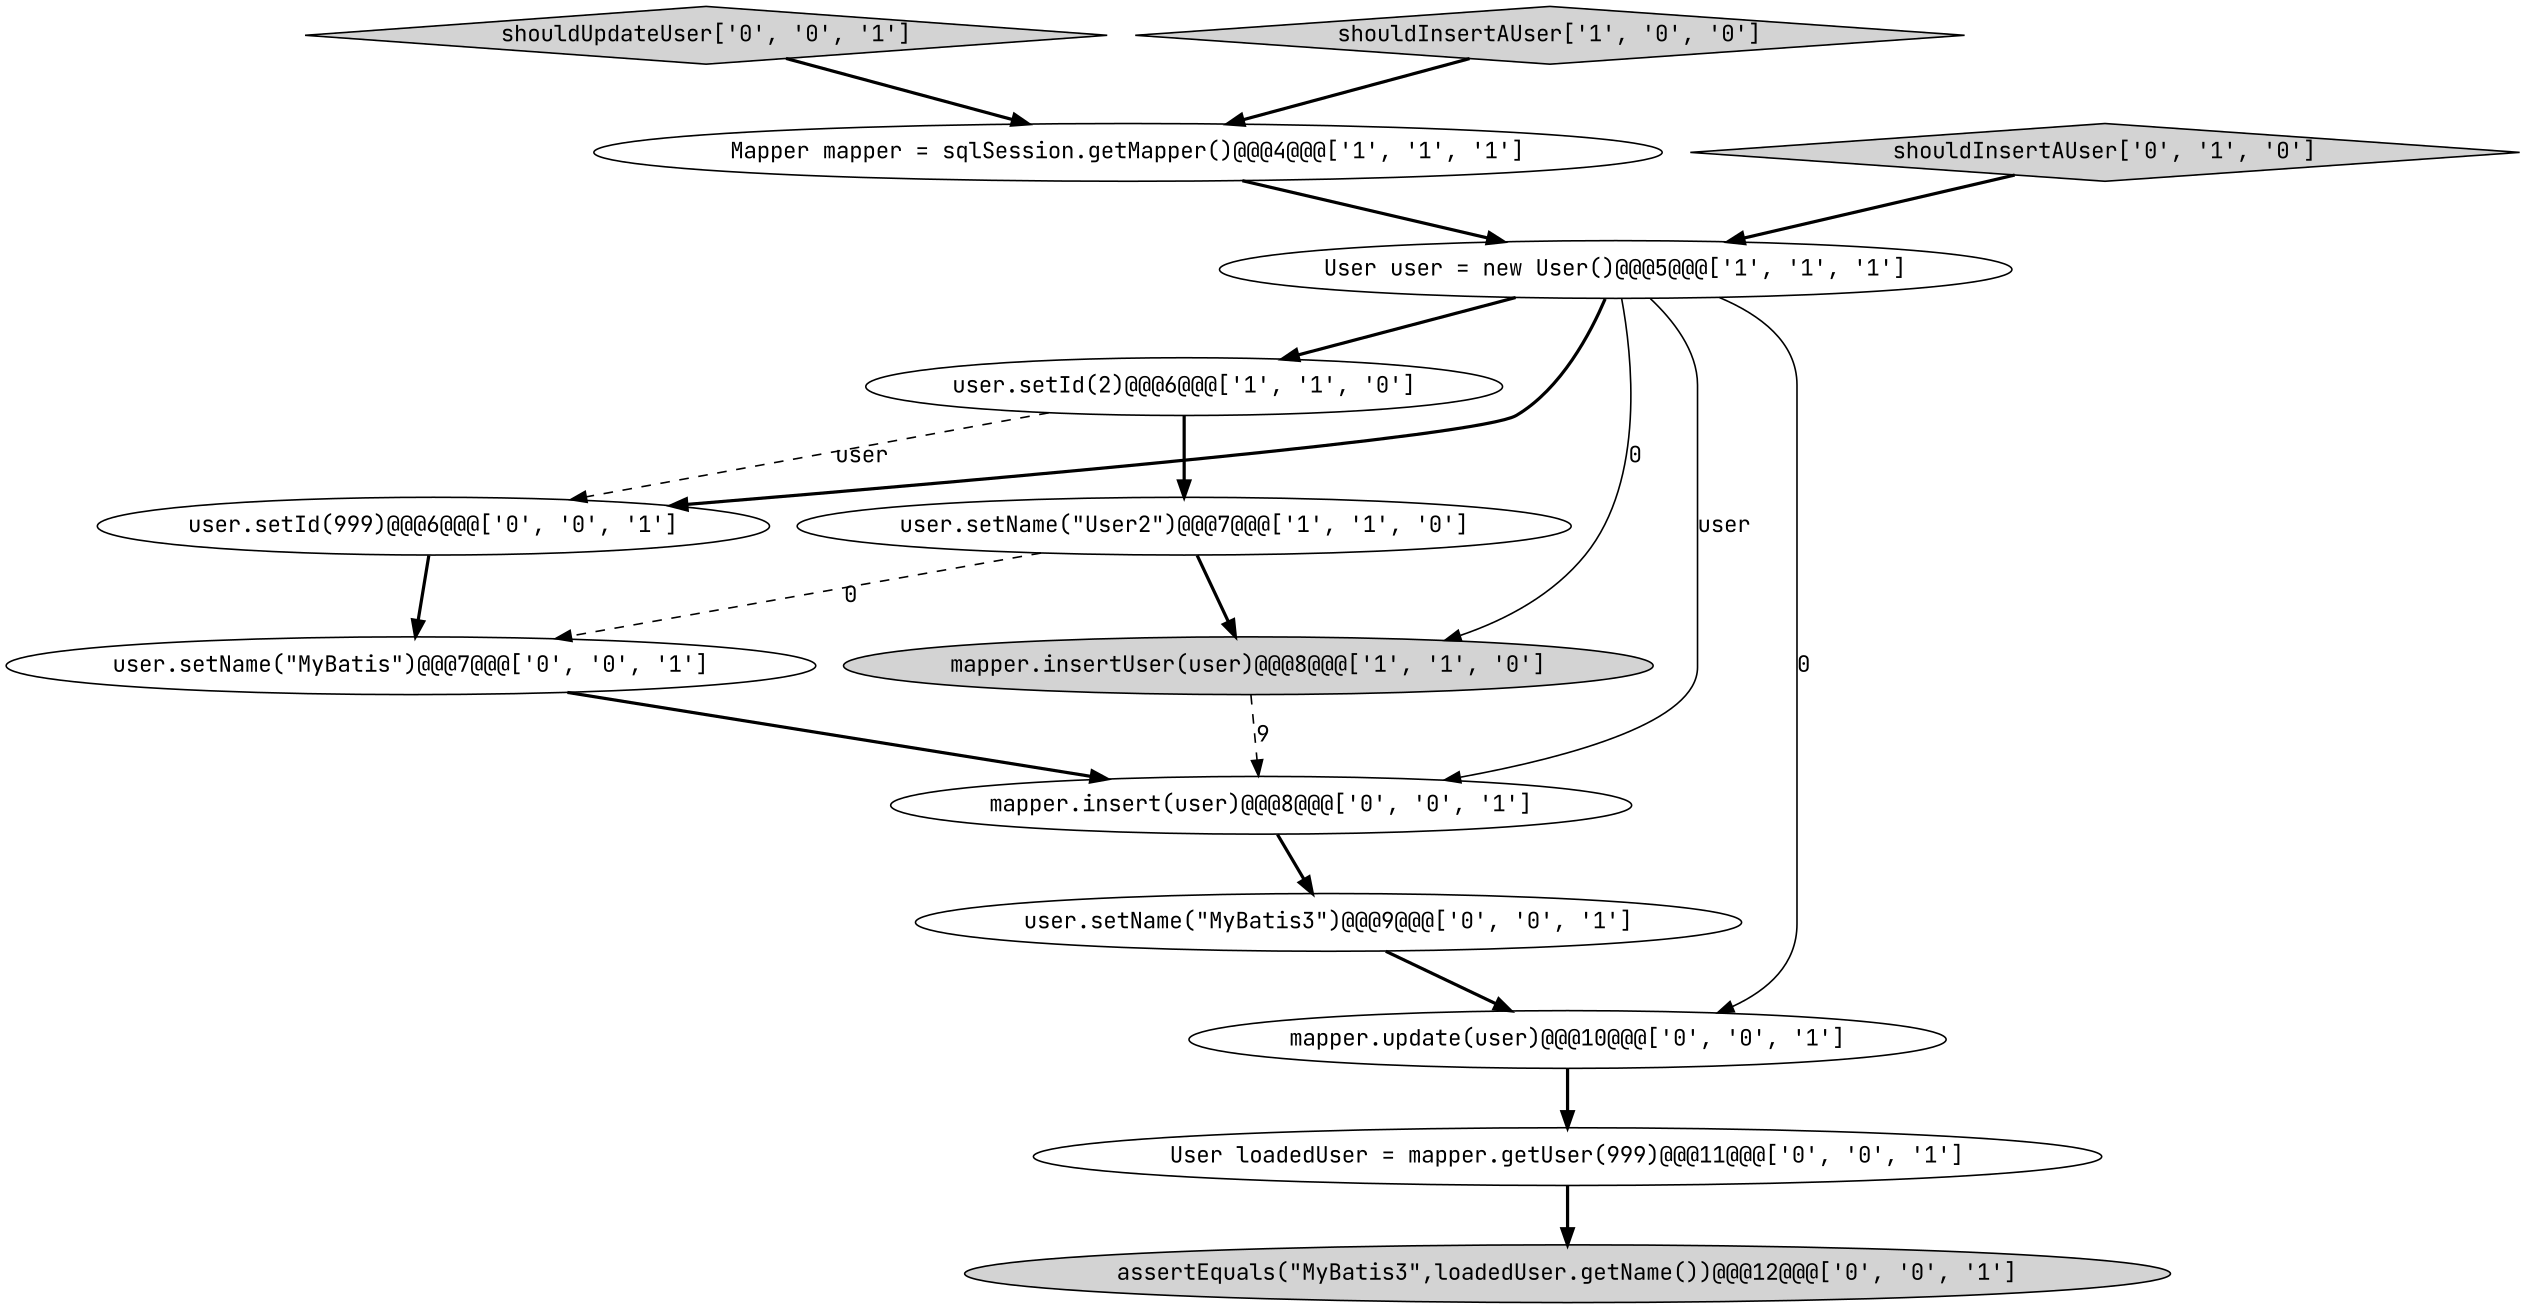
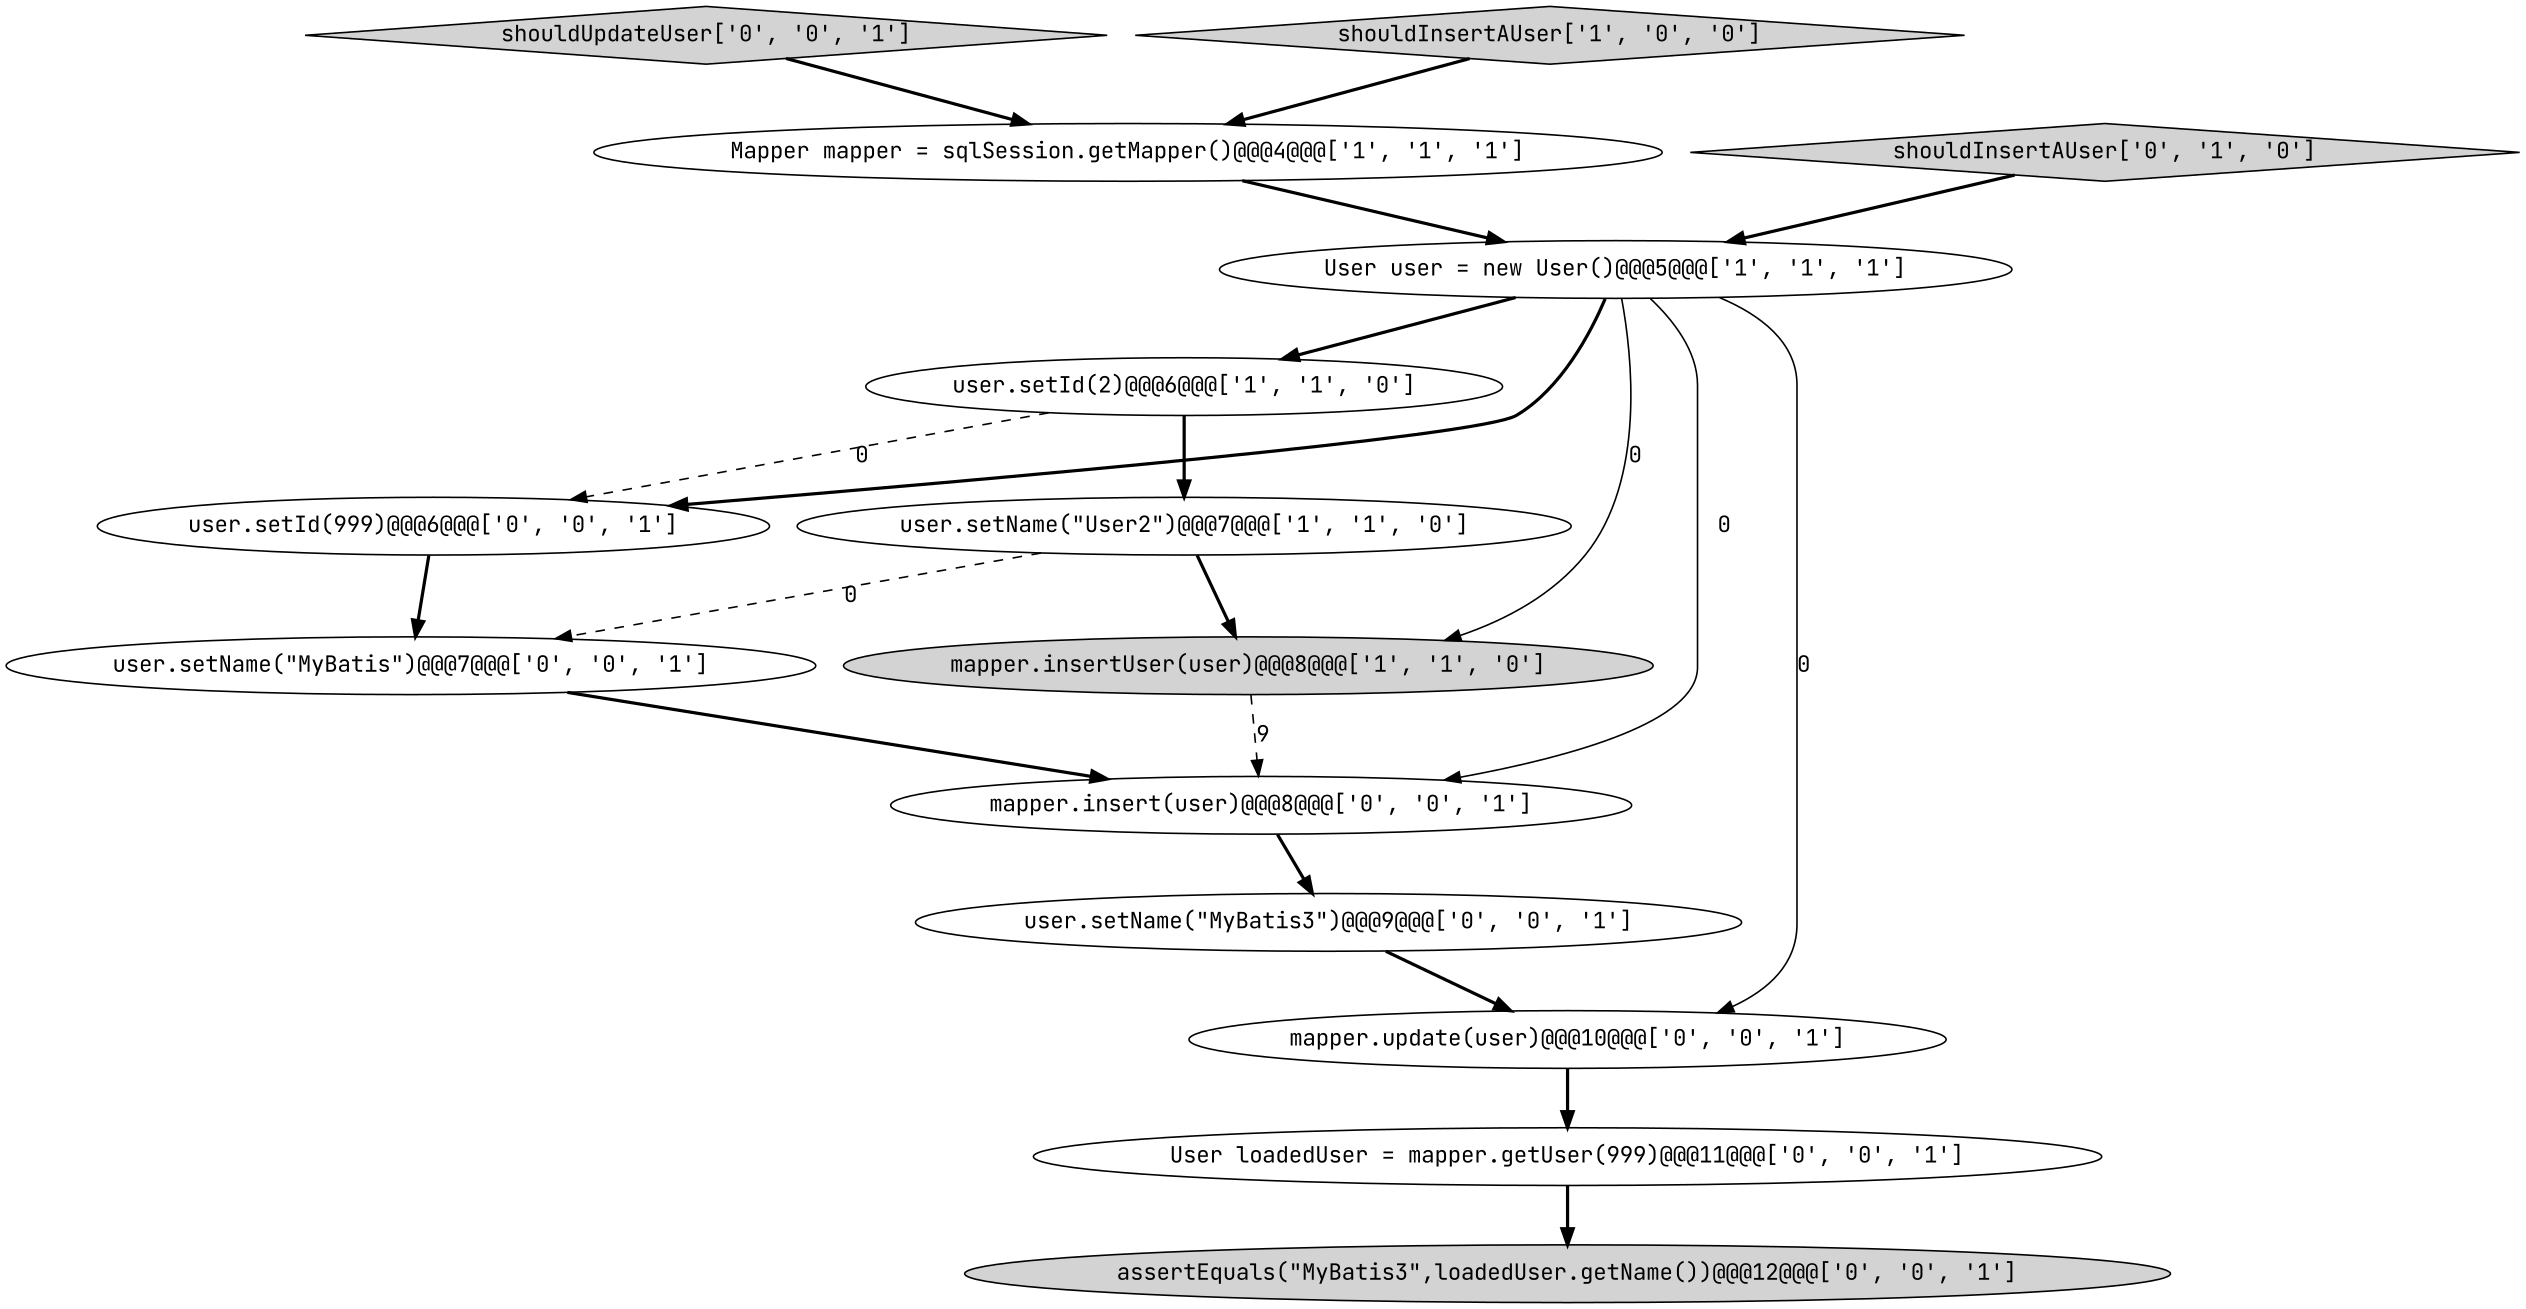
(863, 456) -> (863, 456)
(1725, 526) -> (1725, 526)
